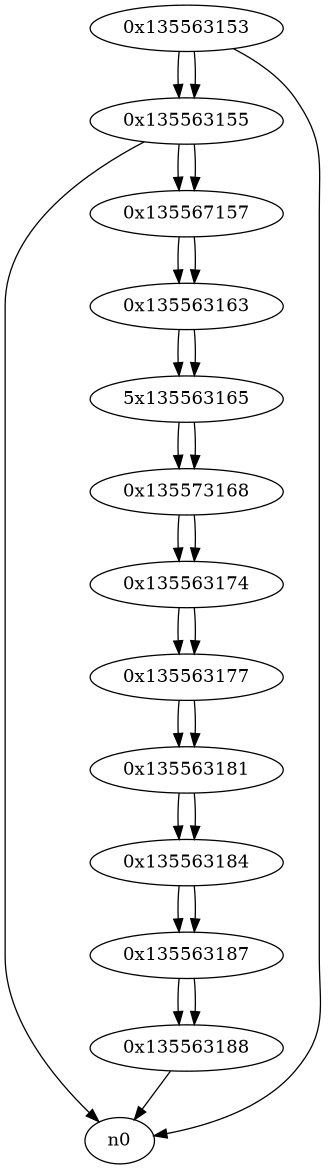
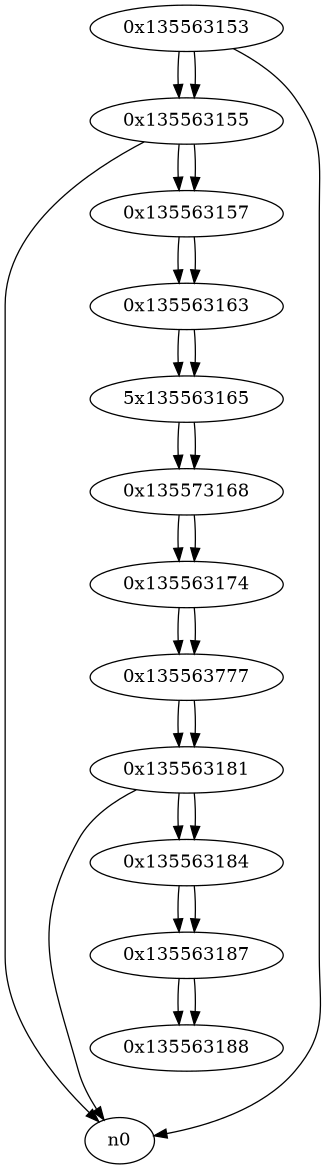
(187, 214) -> (187, 214)
(187, 677) -> (187, 677)
(156, 1090) -> (49, 937)
